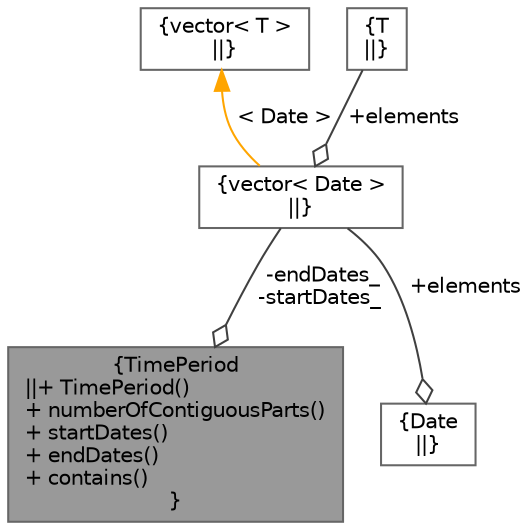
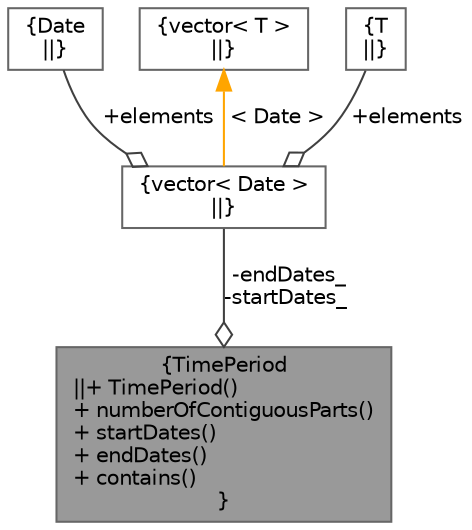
(399, 296) -> (87, 118)
